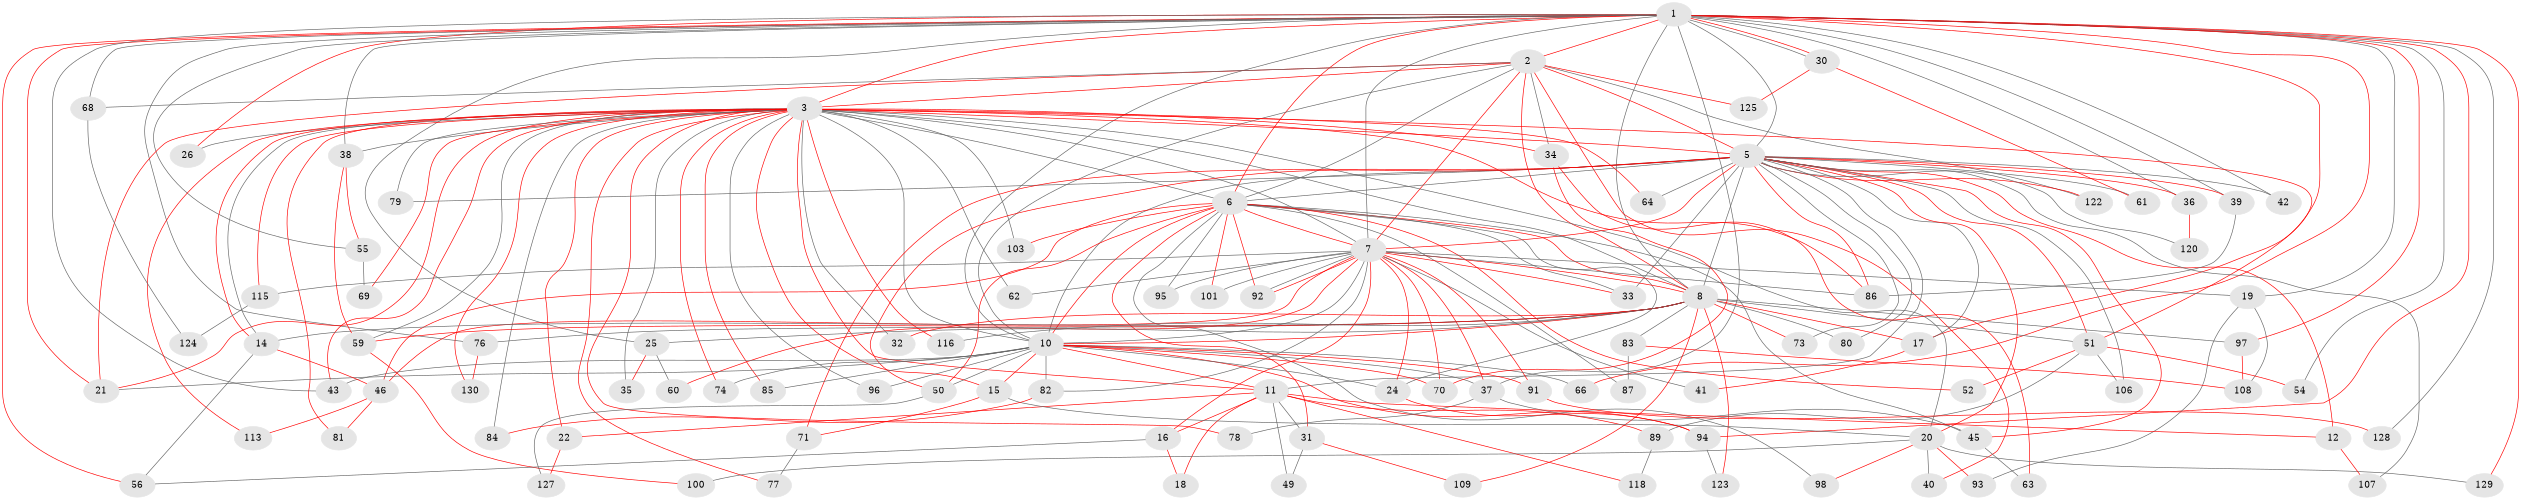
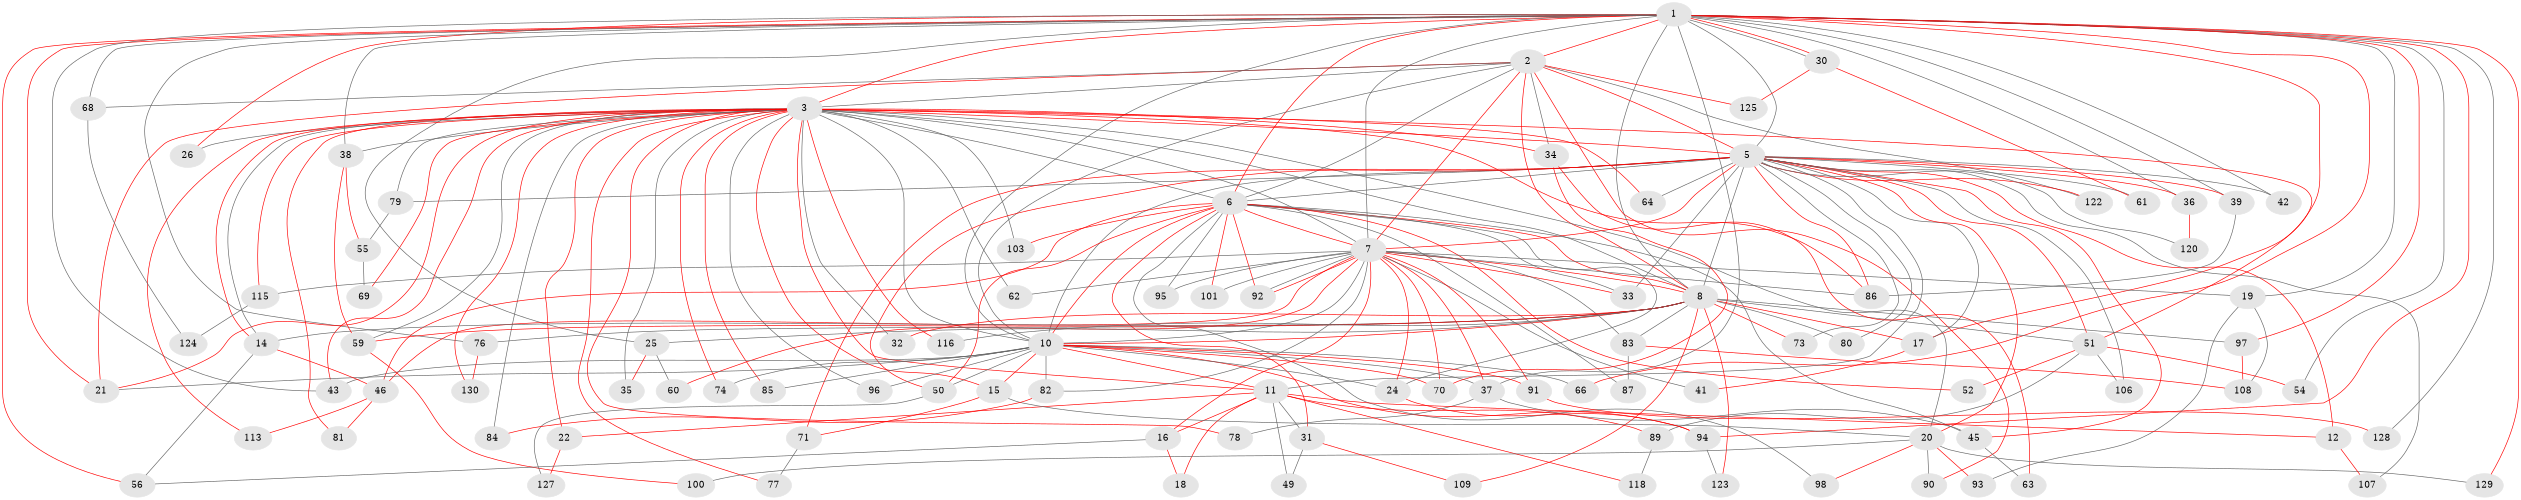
(327, 47) -> (378, 228)
(1166, 85) -> (1166, 85)
none -> (1553, 286)
(1929, 485) -> (1929, 485)
